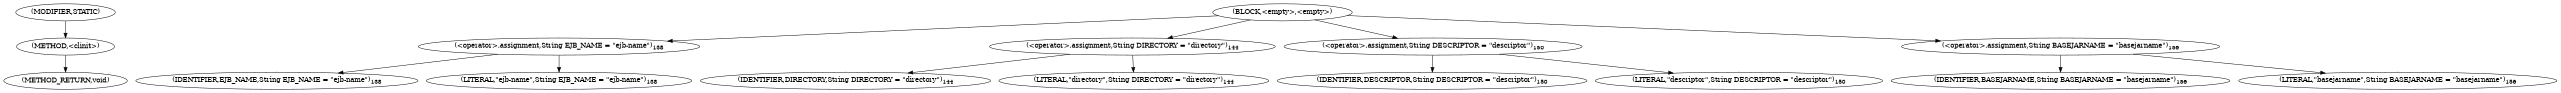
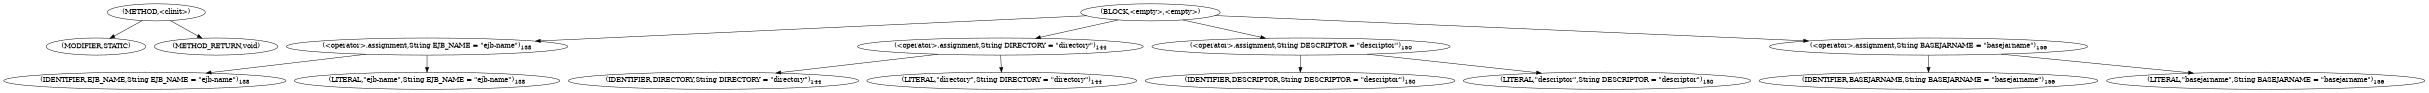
(66, 27) -> (128, 28)
